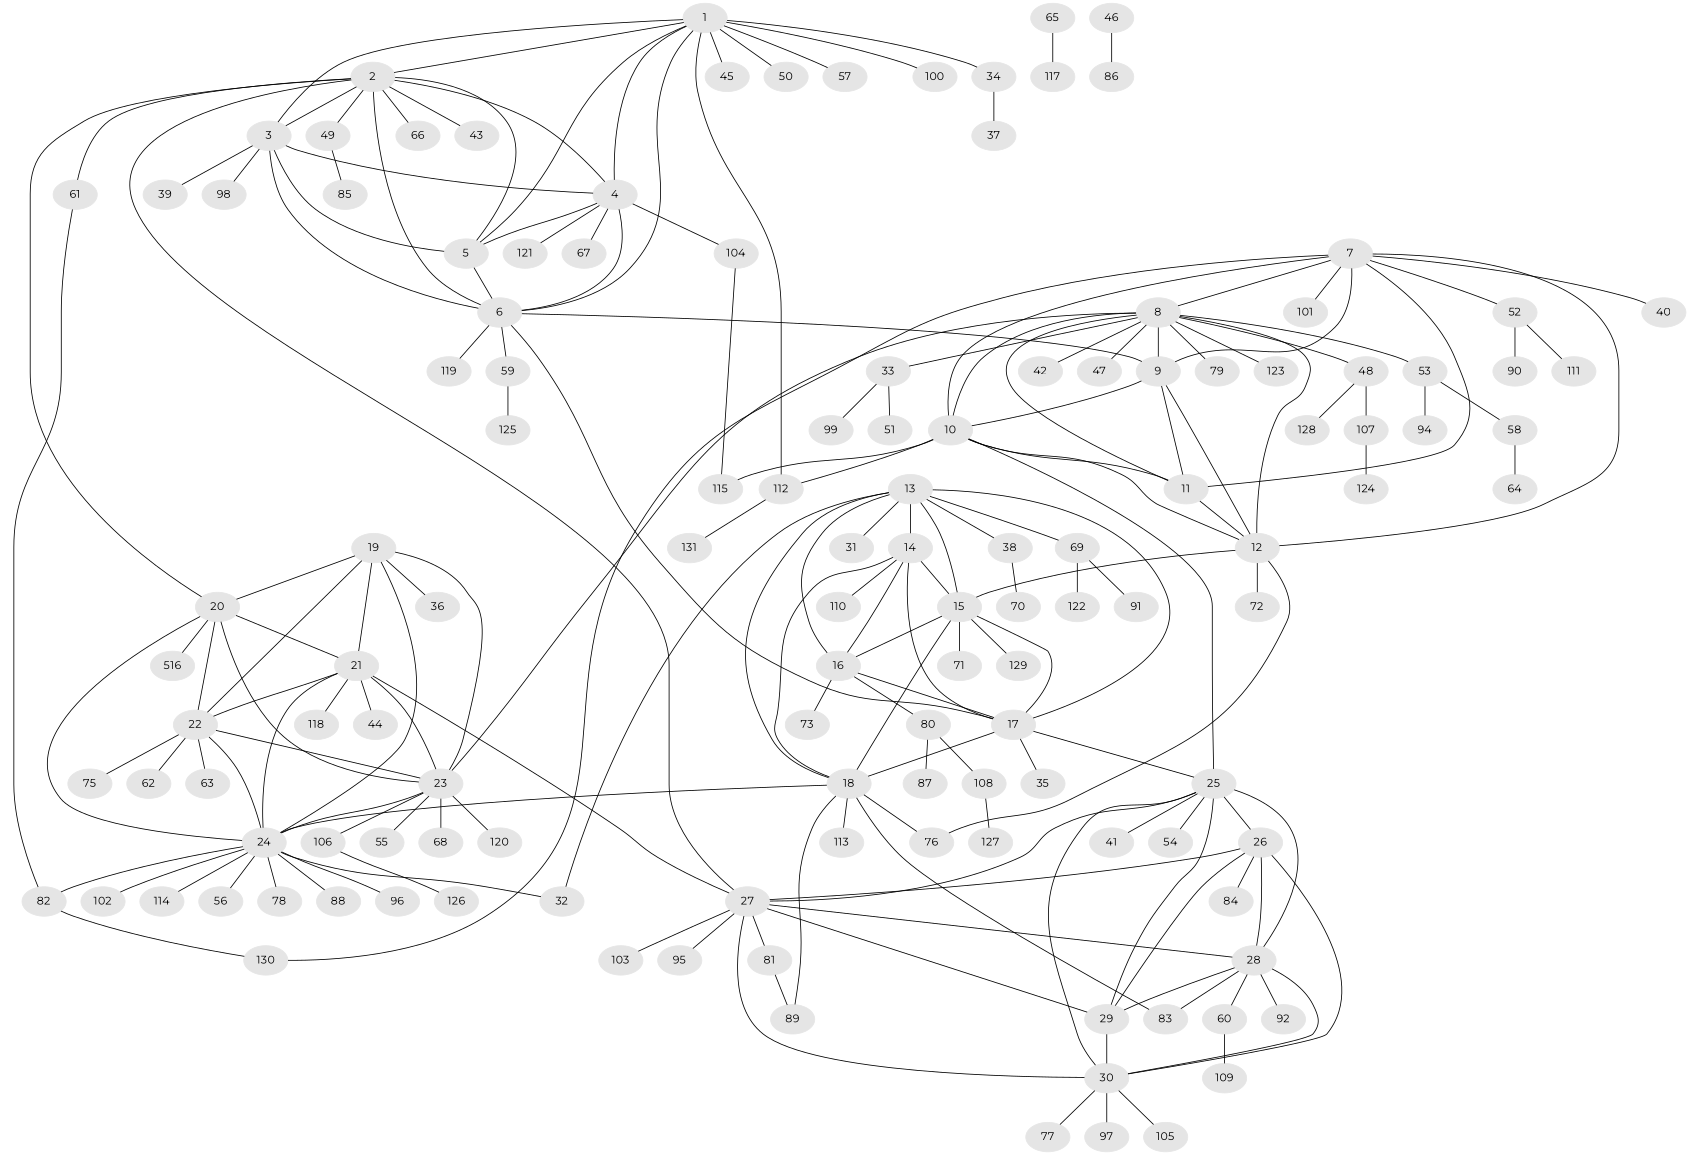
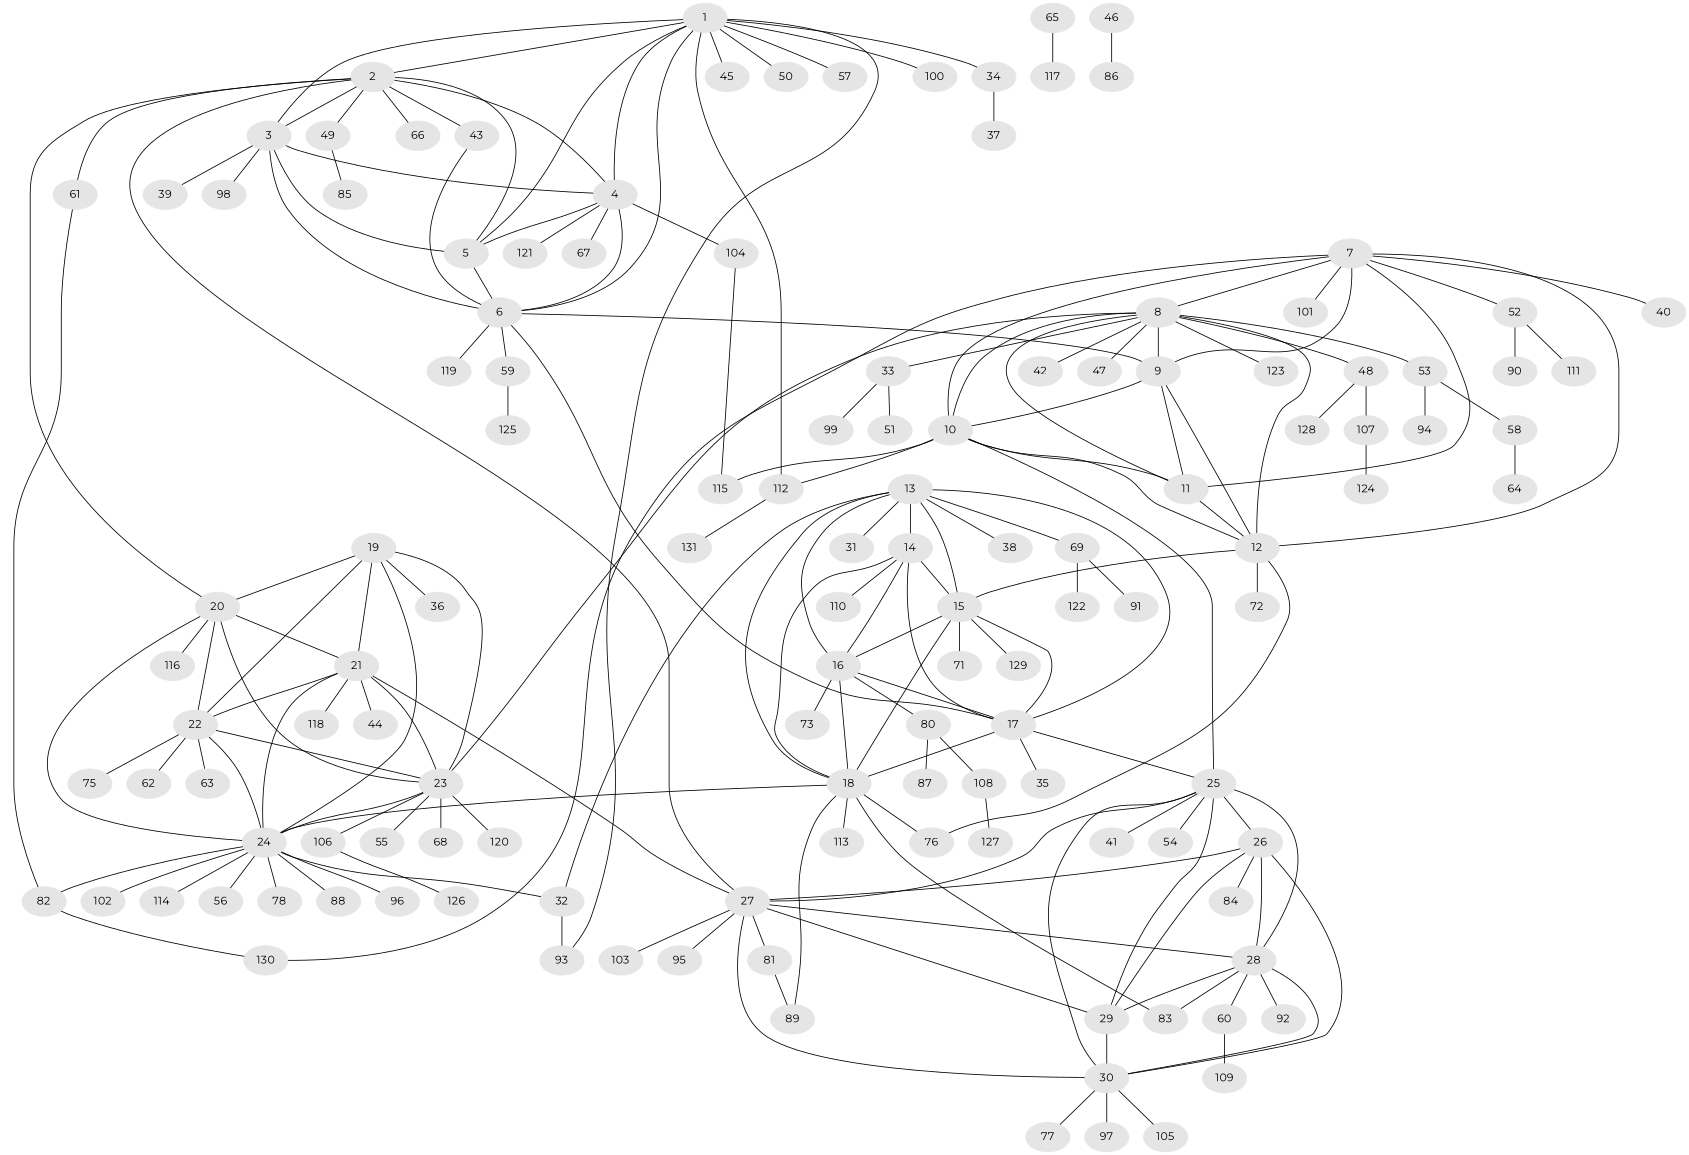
(398, 215) -> (430, 234)
(1217, 371) -> none
(1018, 607) -> none
(173, 666) -> (173, 666)
none -> (844, 725)
none -> (562, 960)
